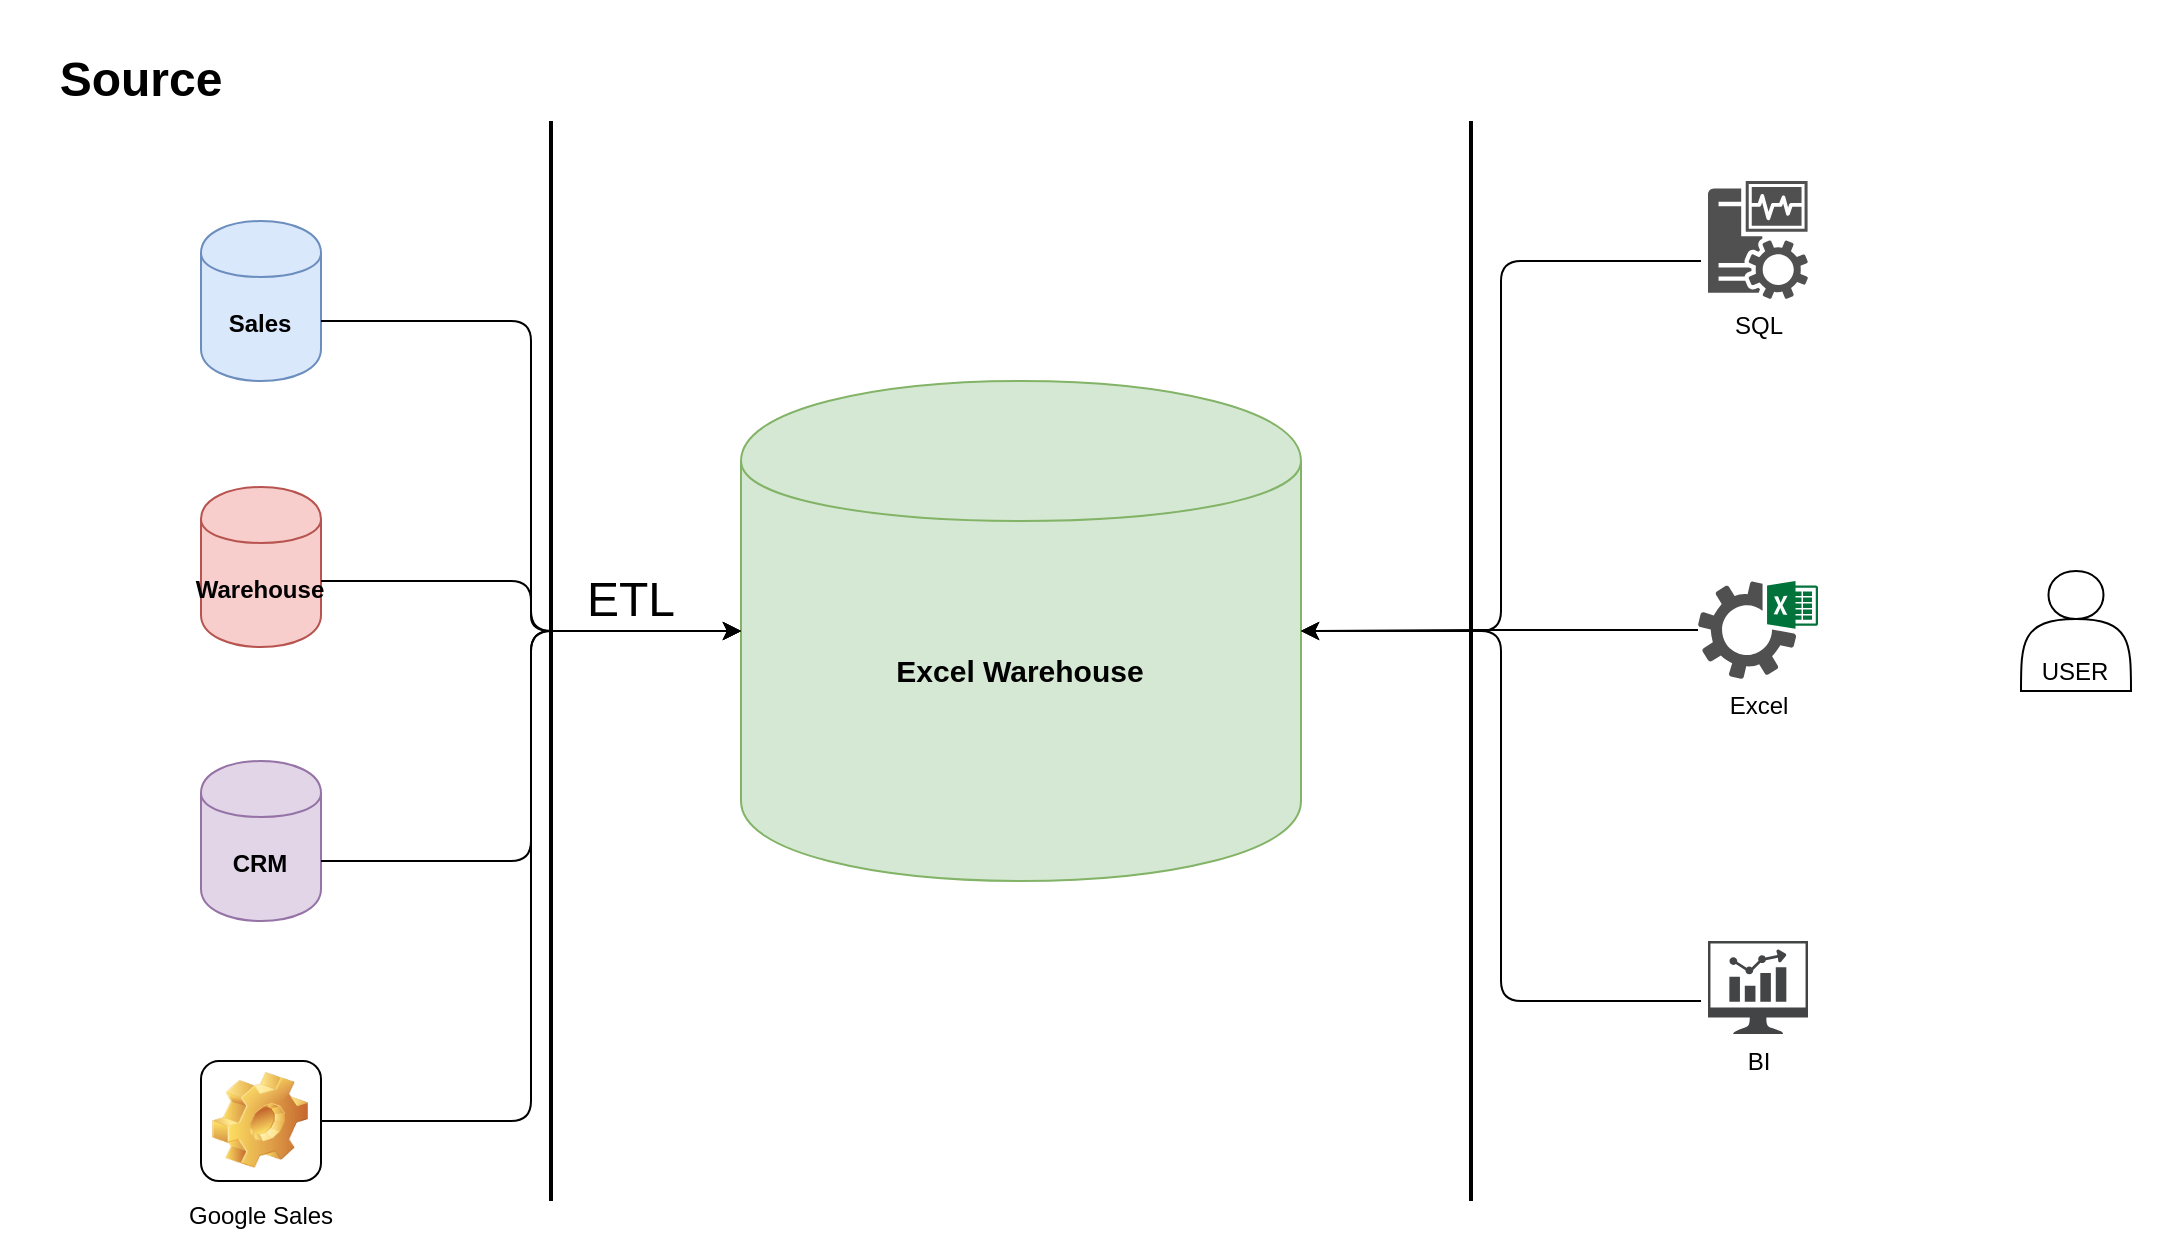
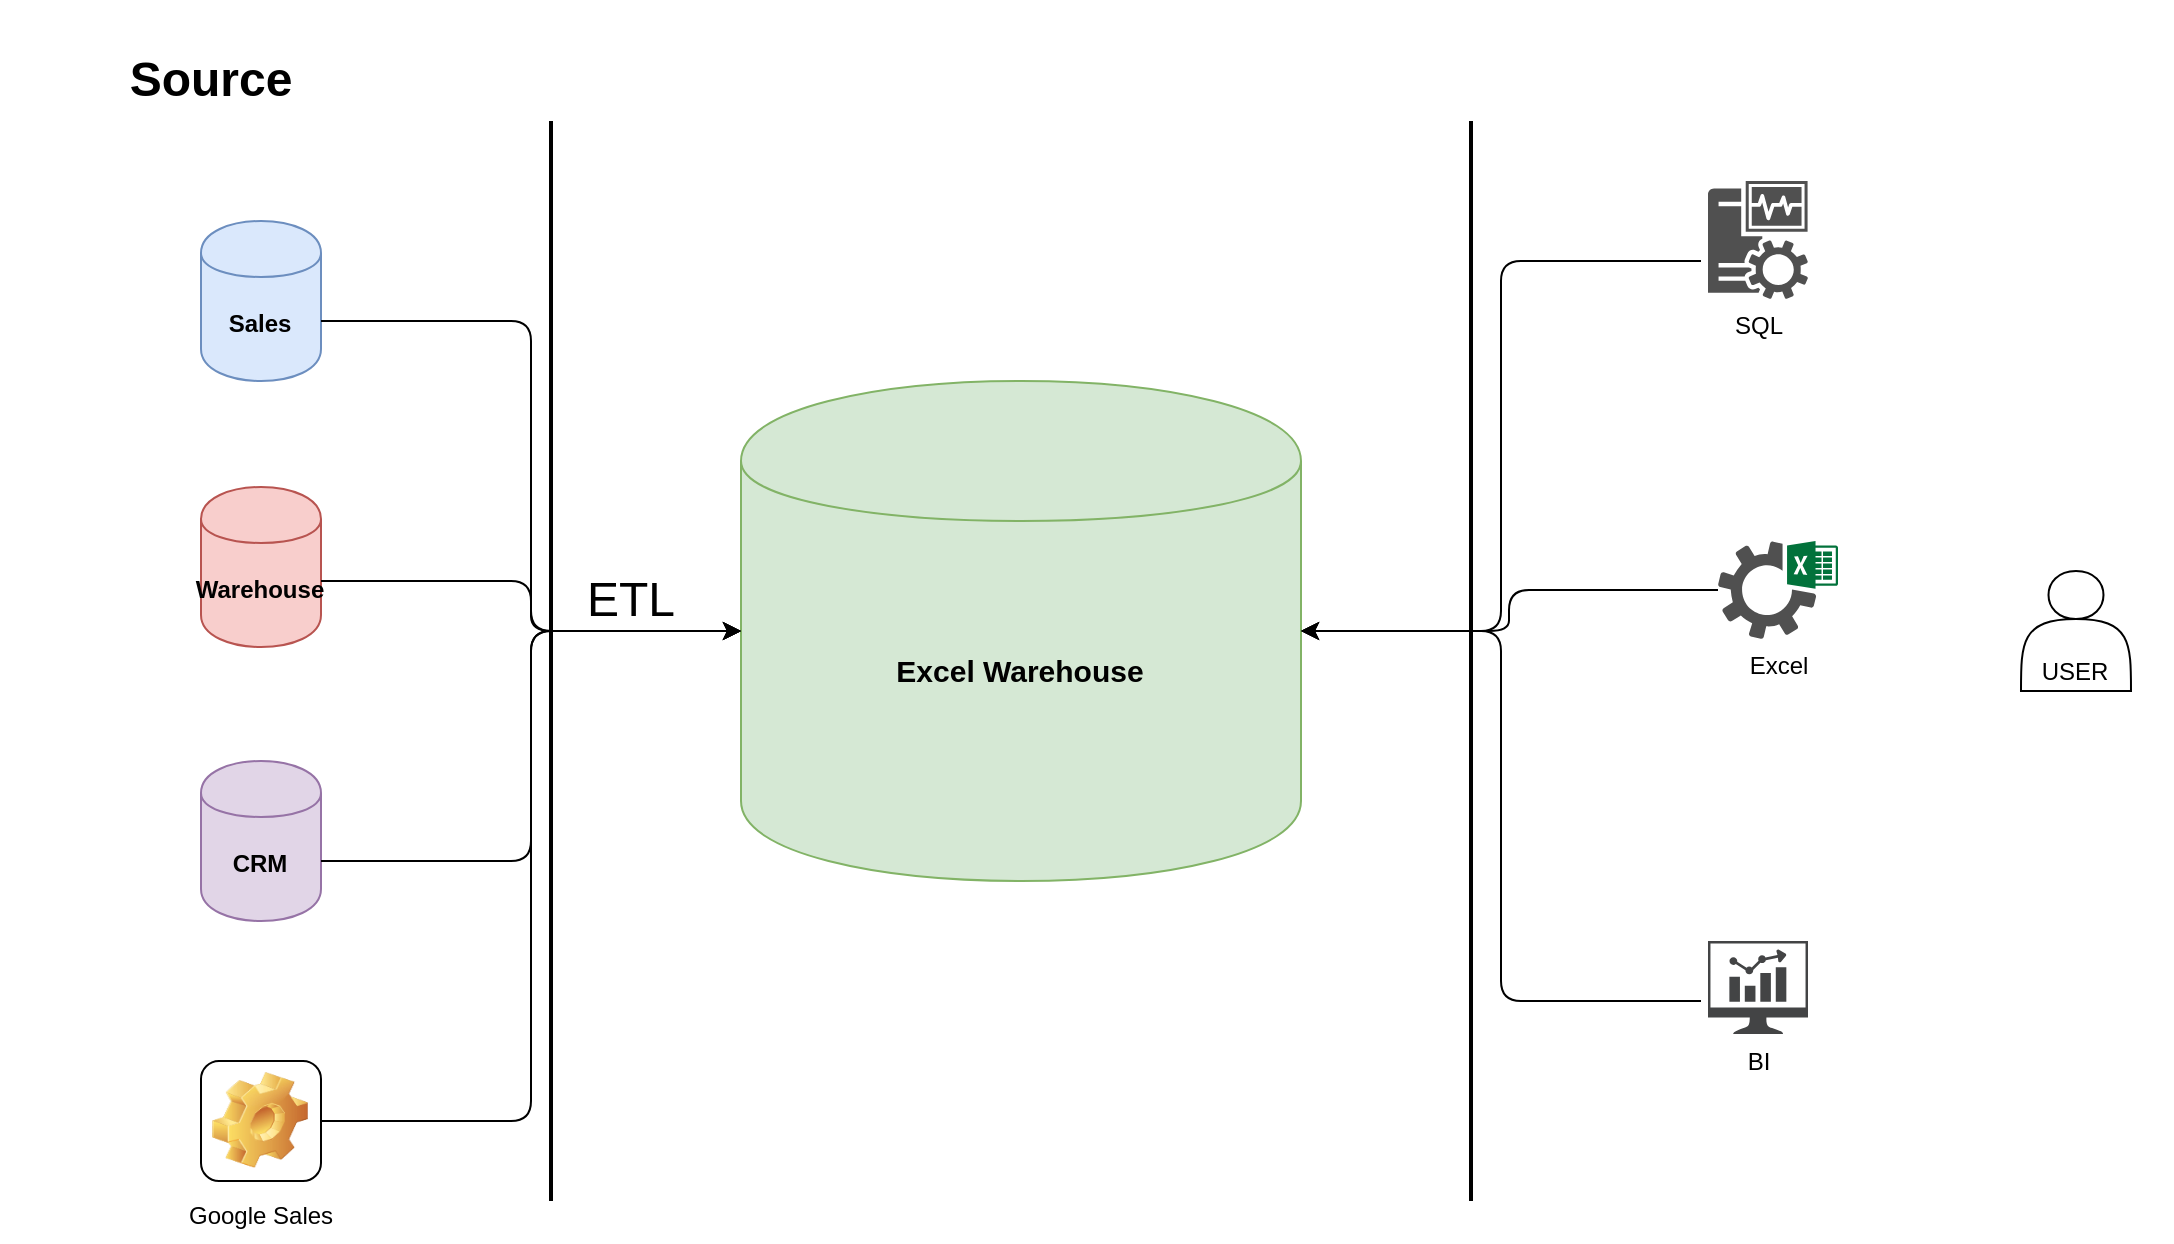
(141, 81) -> (211, 81)
(1758, 630) -> (1778, 590)
